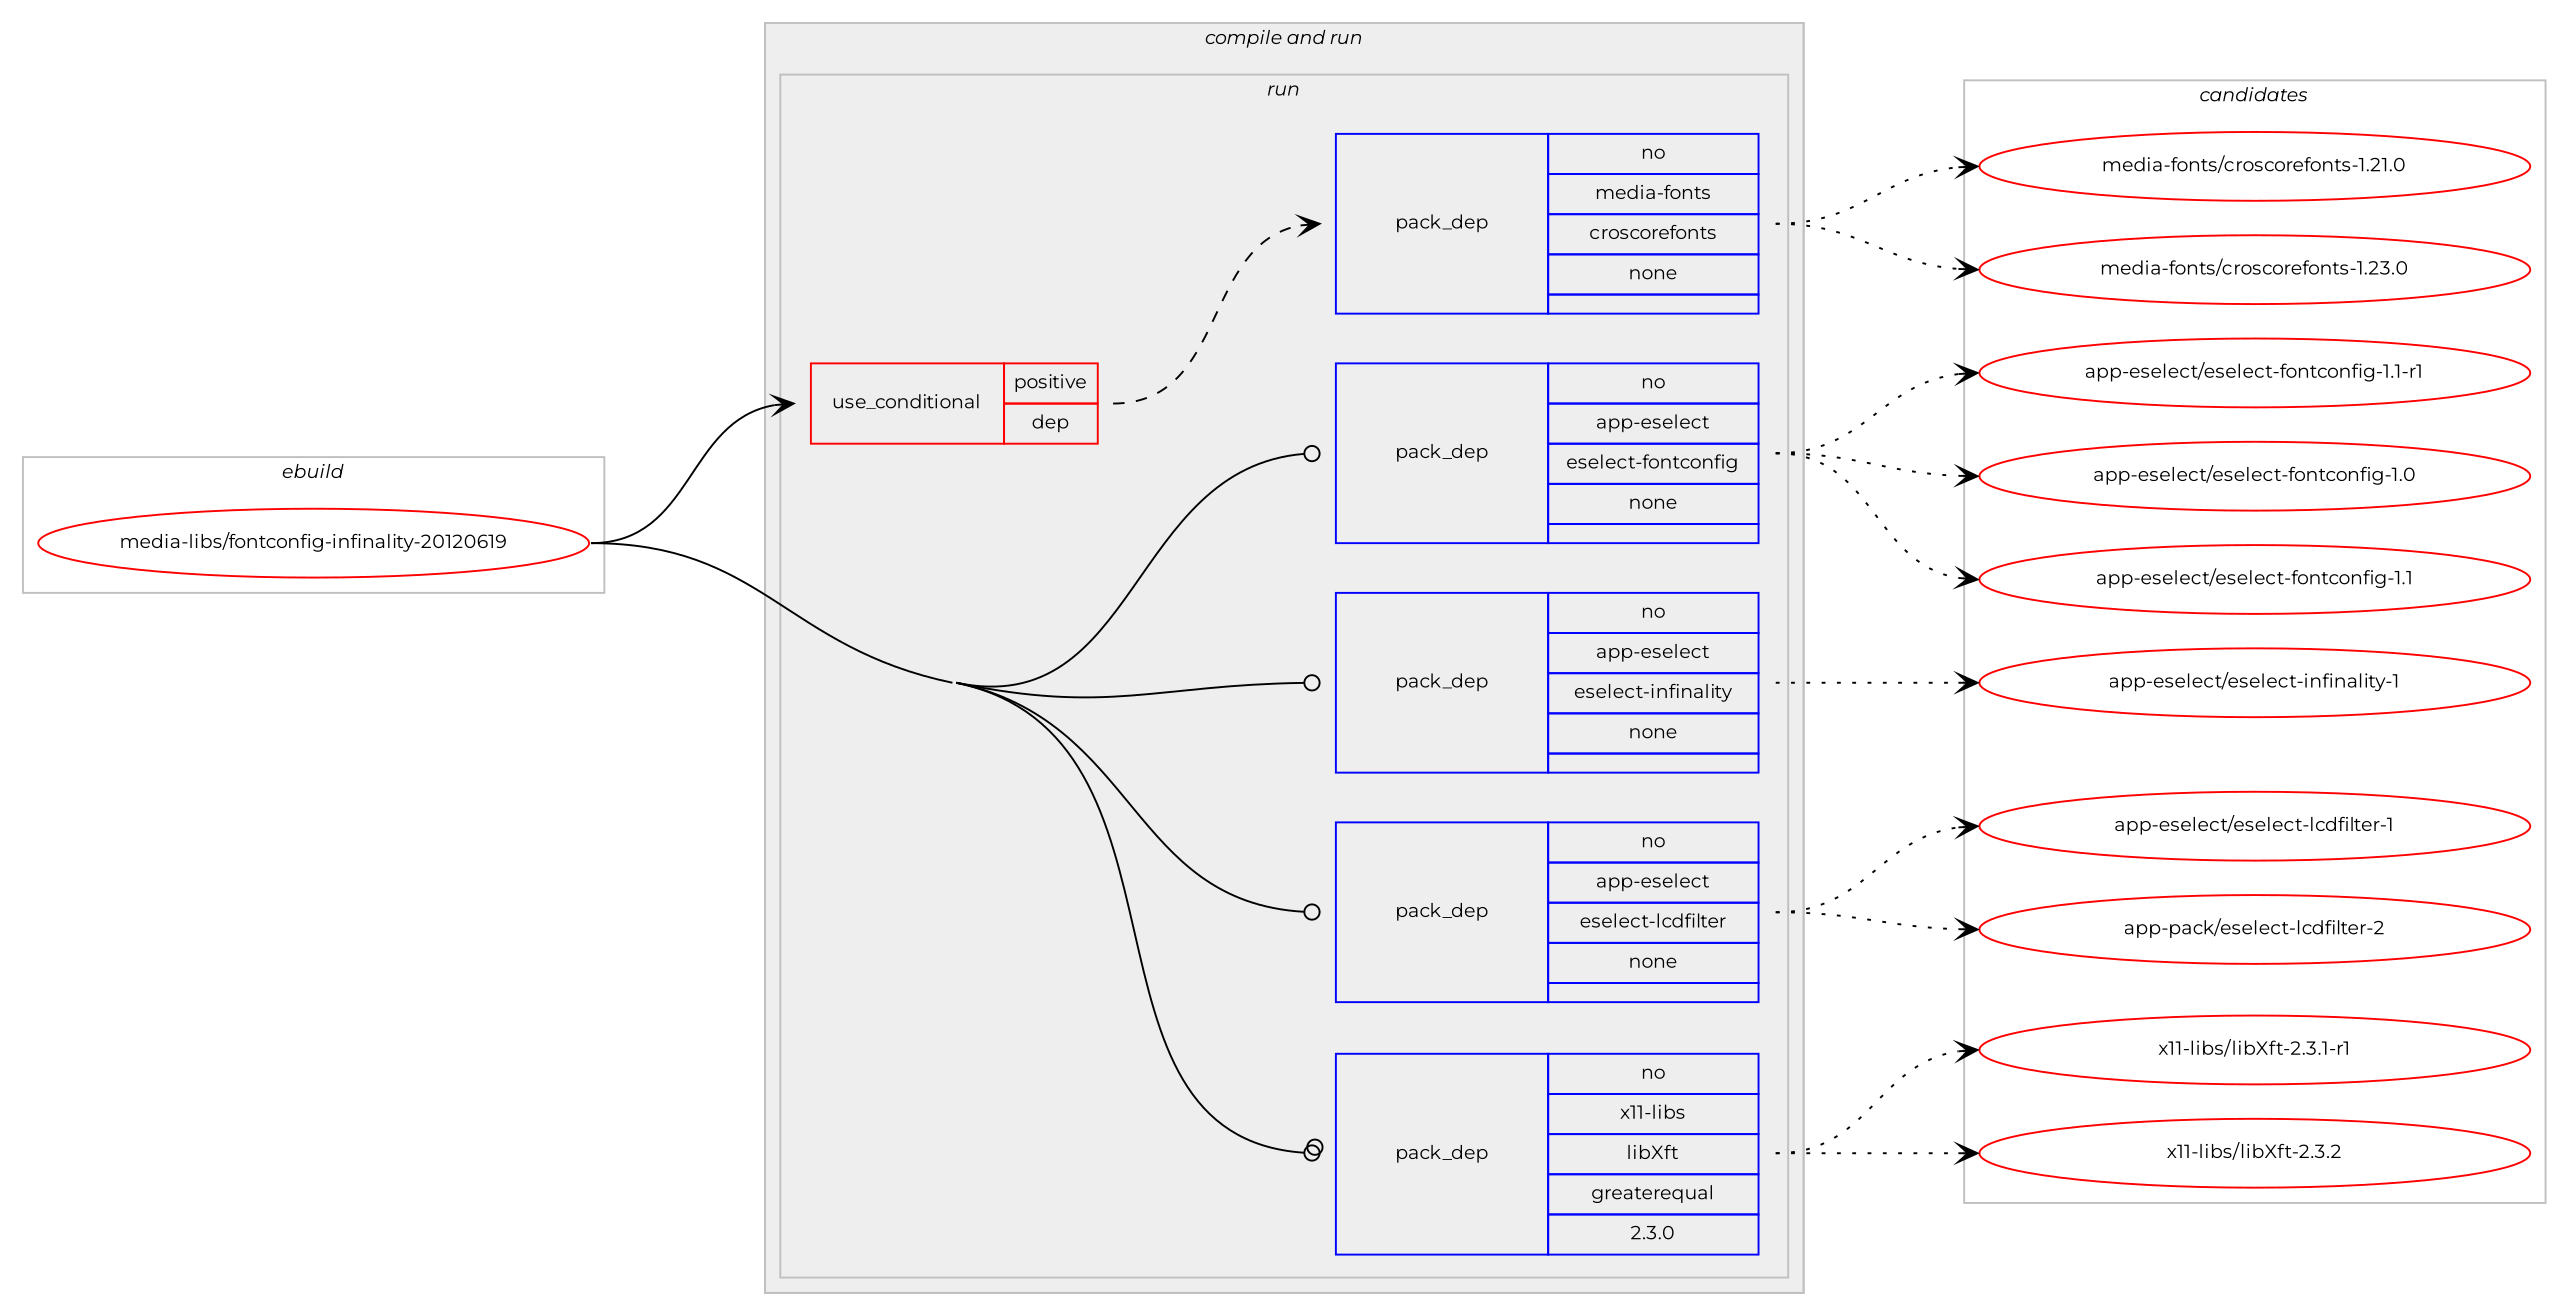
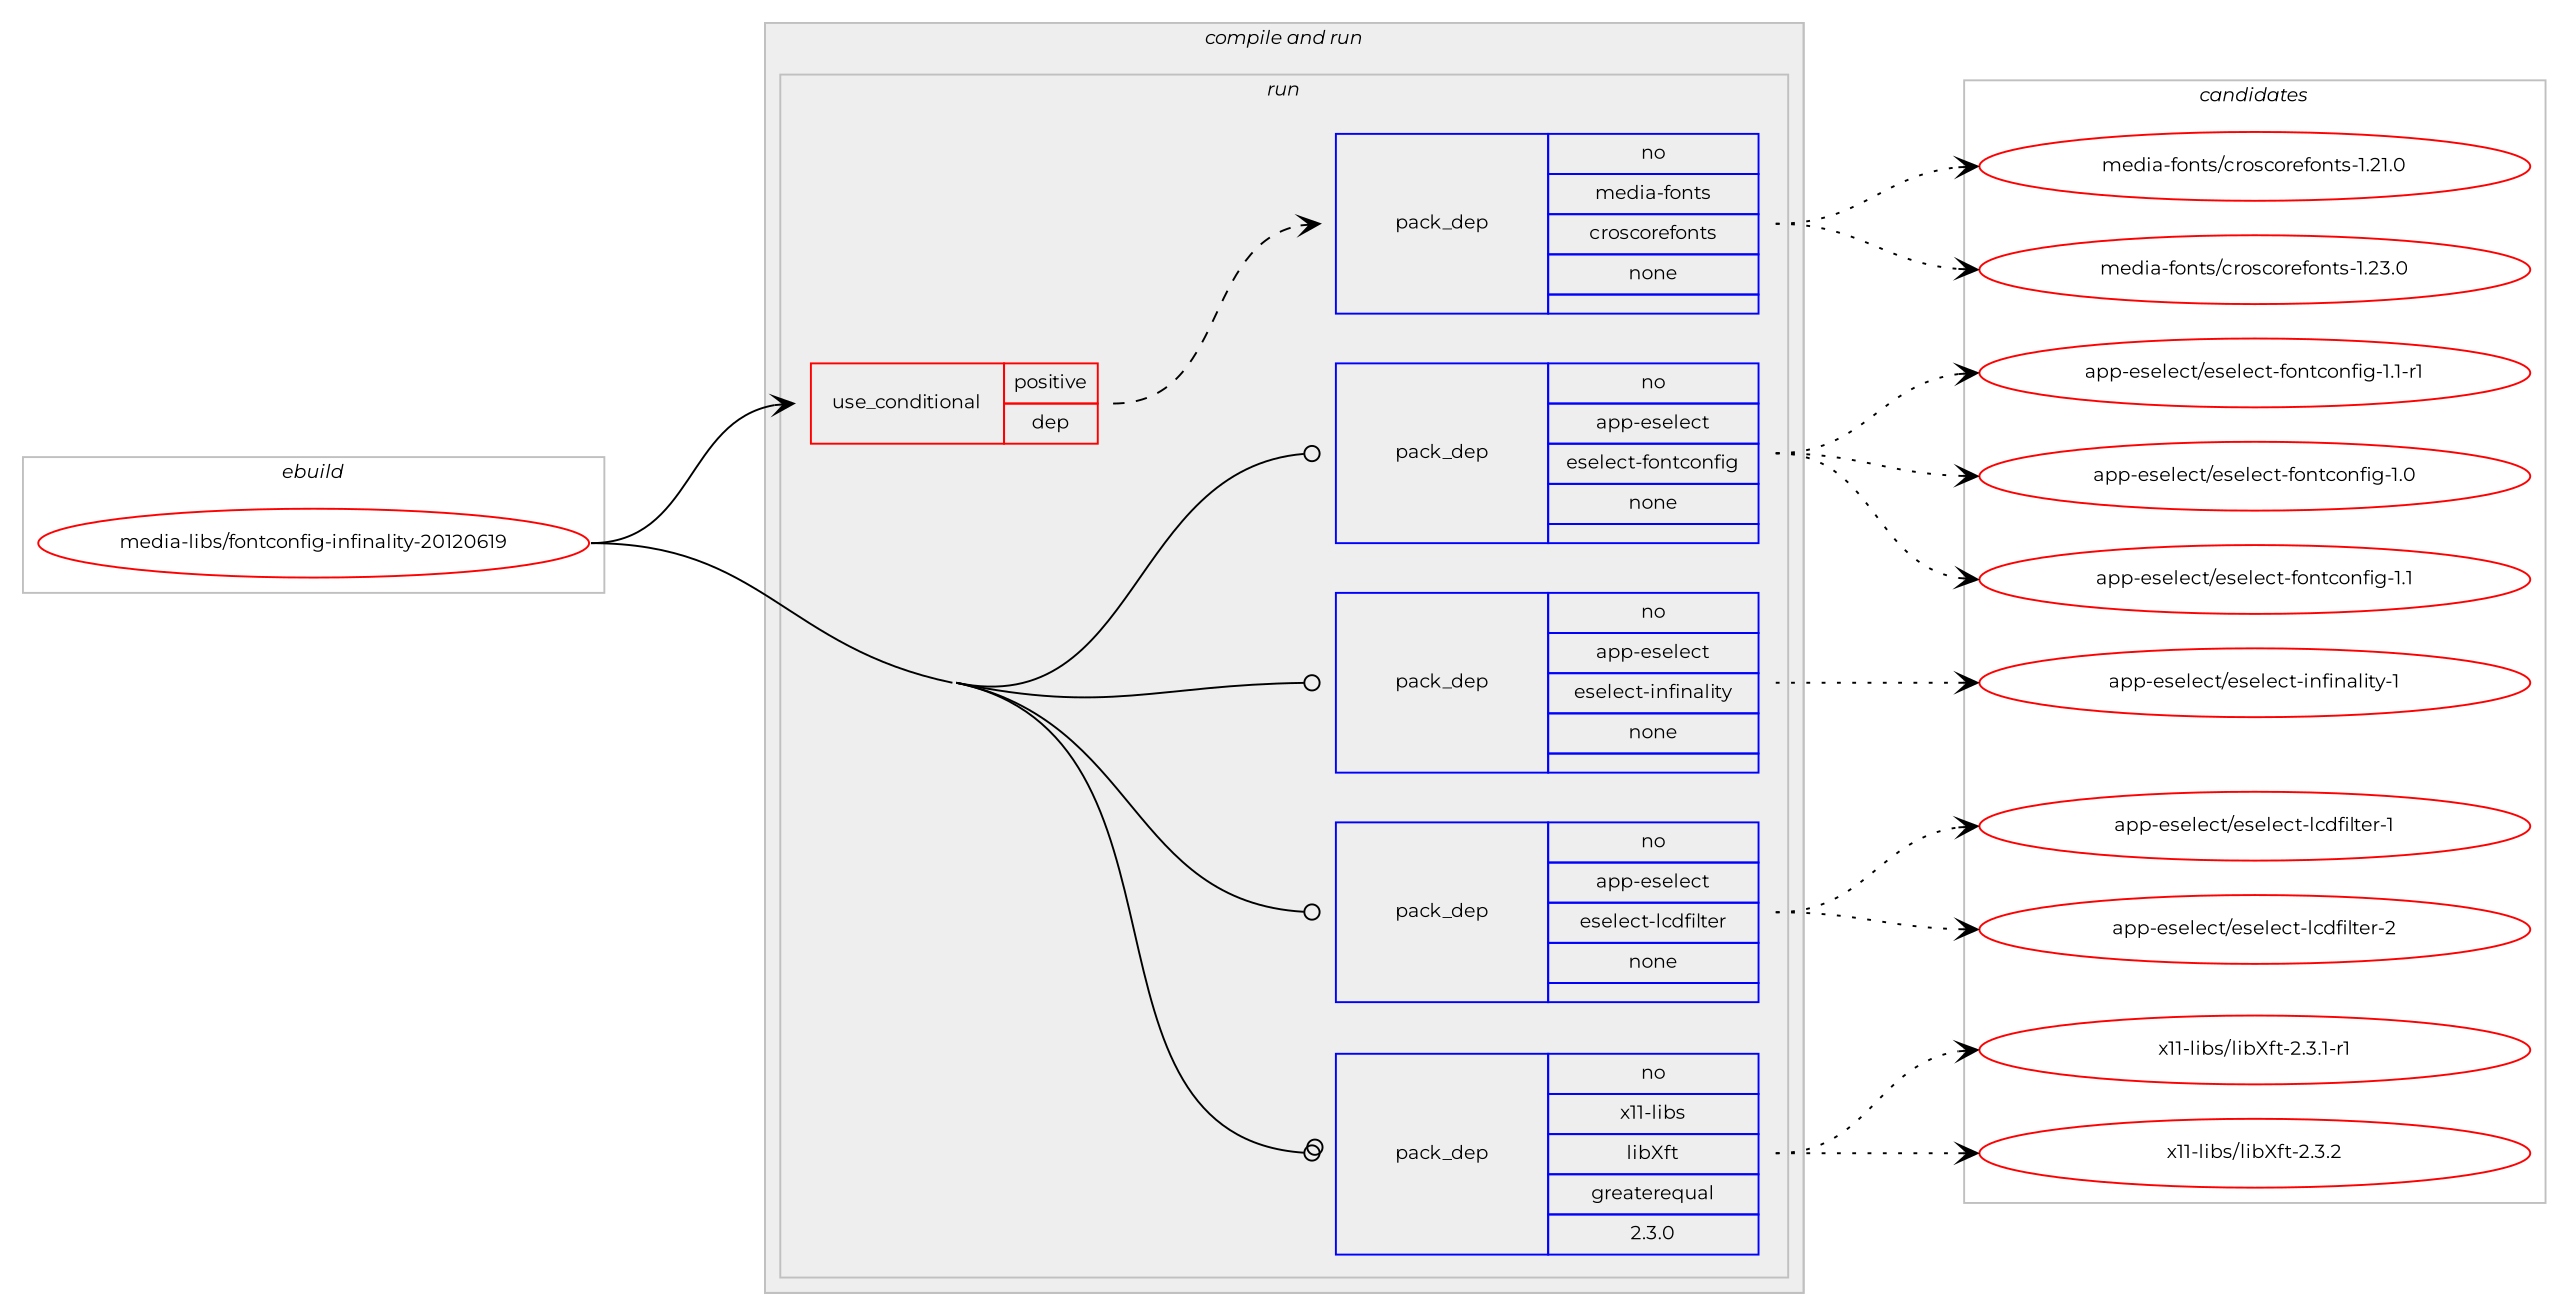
(2255, 929) -> (2255, 929)
